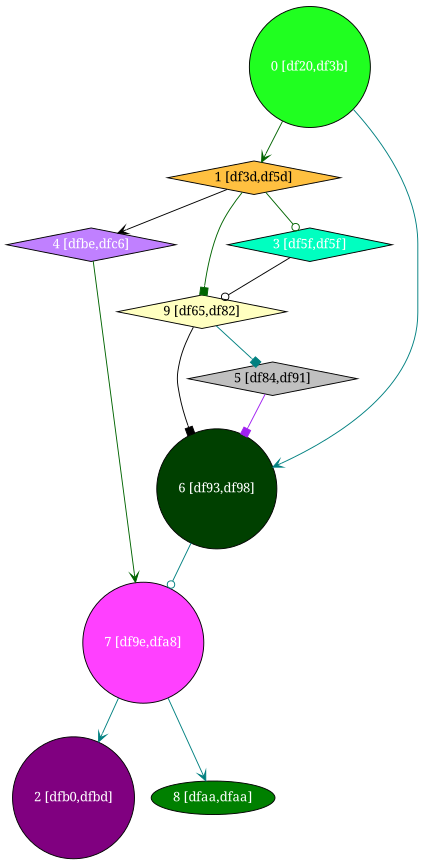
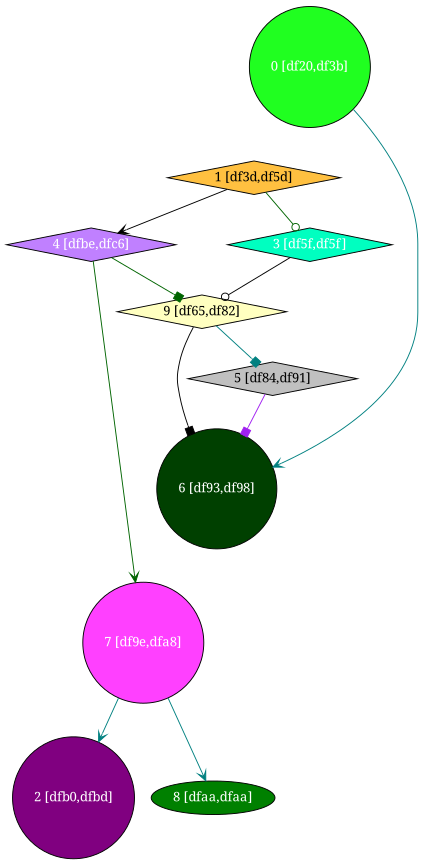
(274, 137) -> none
(216, 236) -> (143, 276)
(182, 562) -> none
